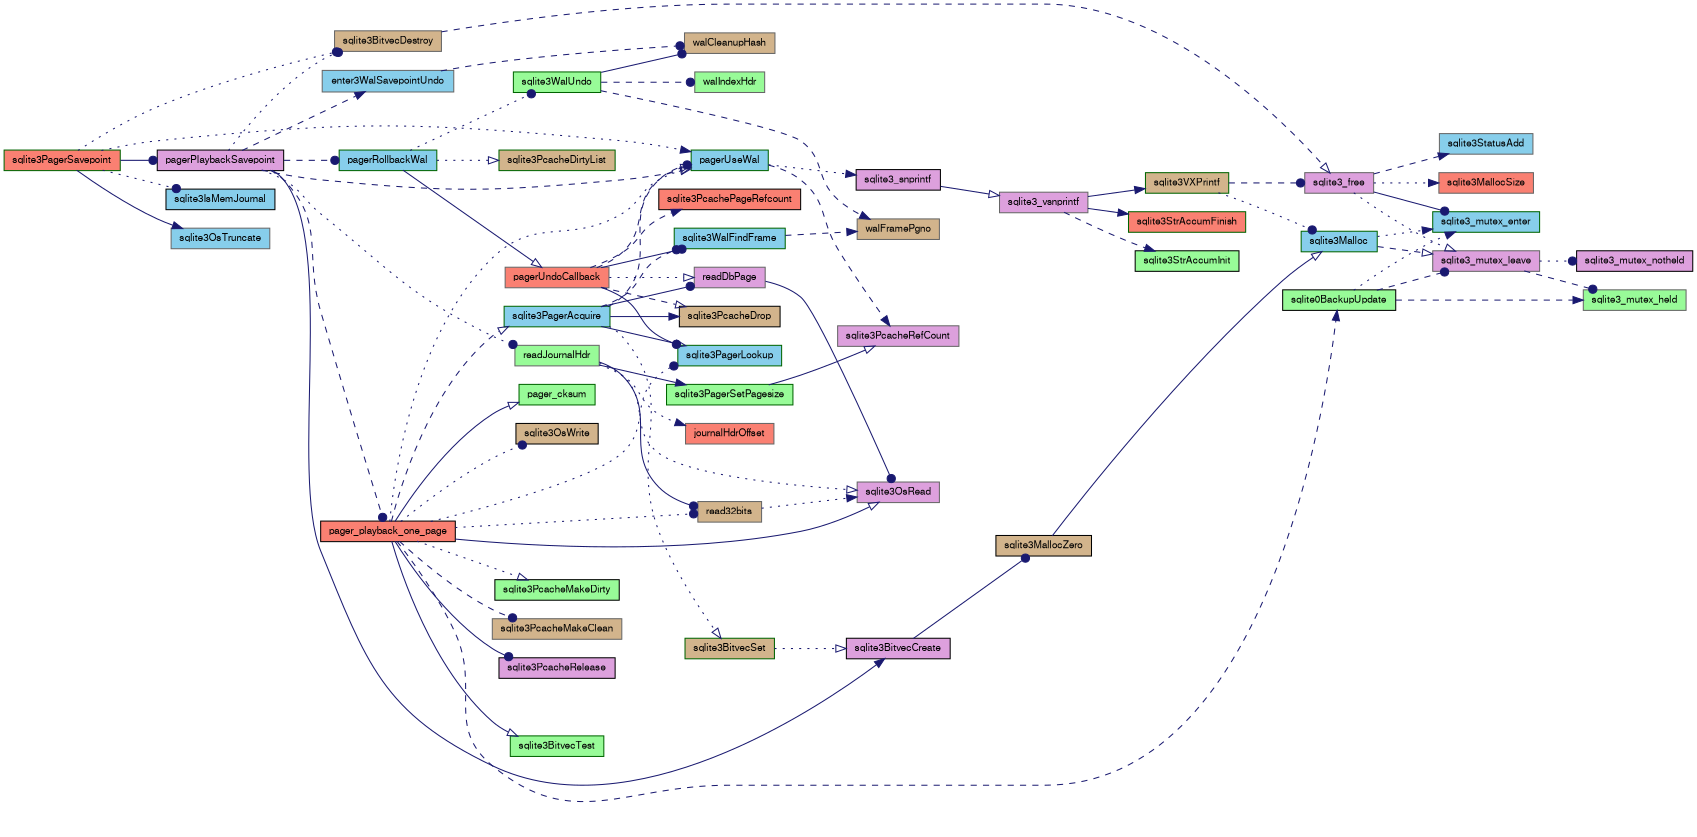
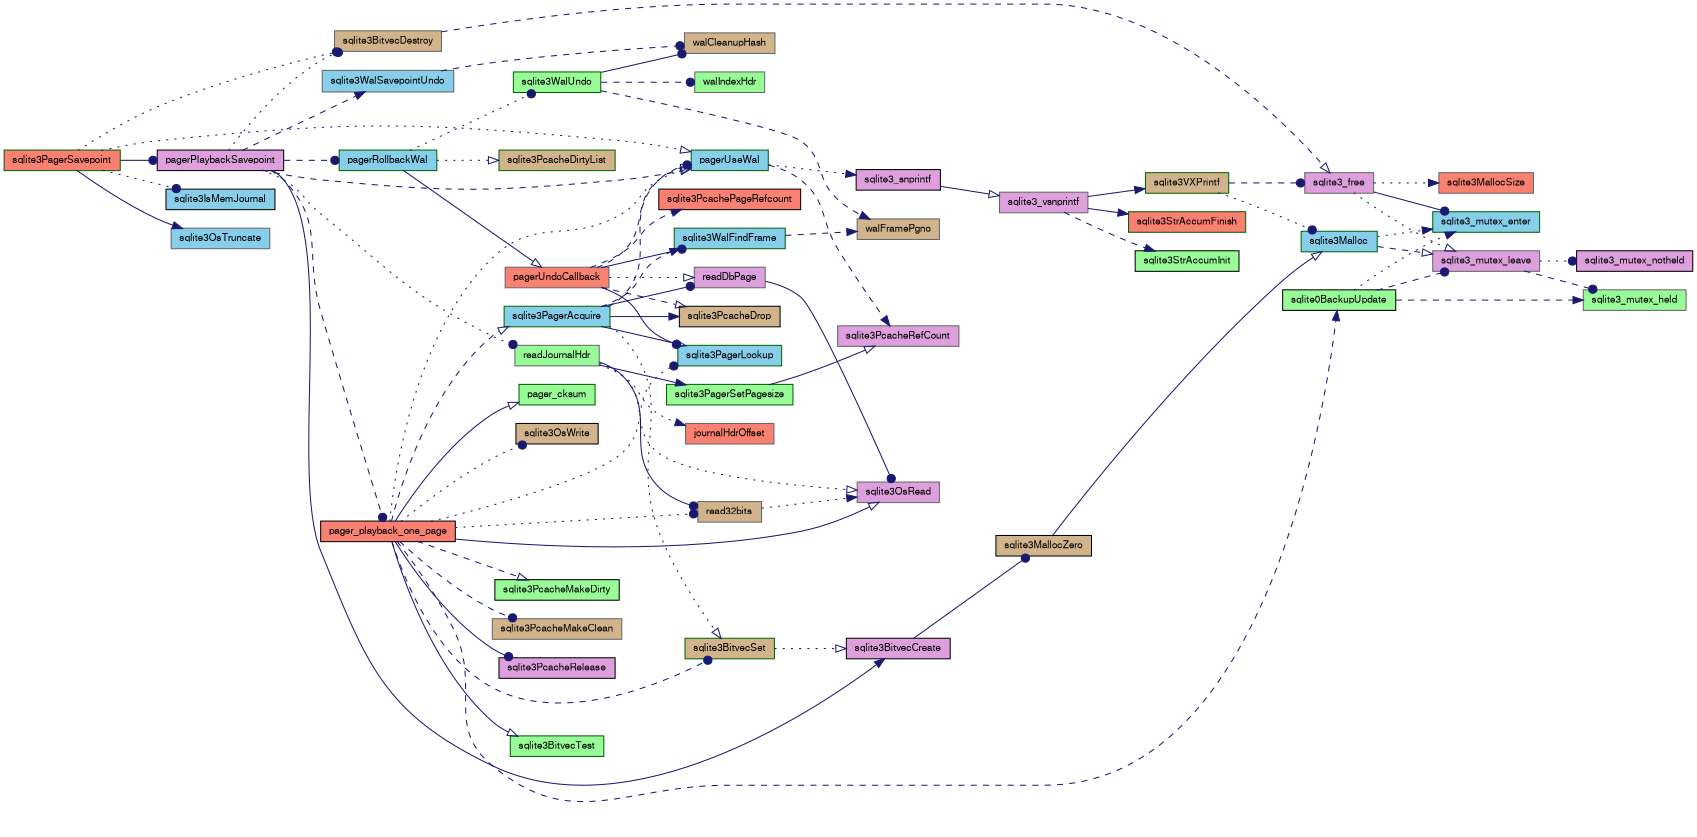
(388, 81) -> (388, 81)
(391, 126) -> (391, 126)
(1486, 144) -> none
(645, 270) -> (645, 270)
(468, 559) -> (468, 559)
none -> (511, 695)
